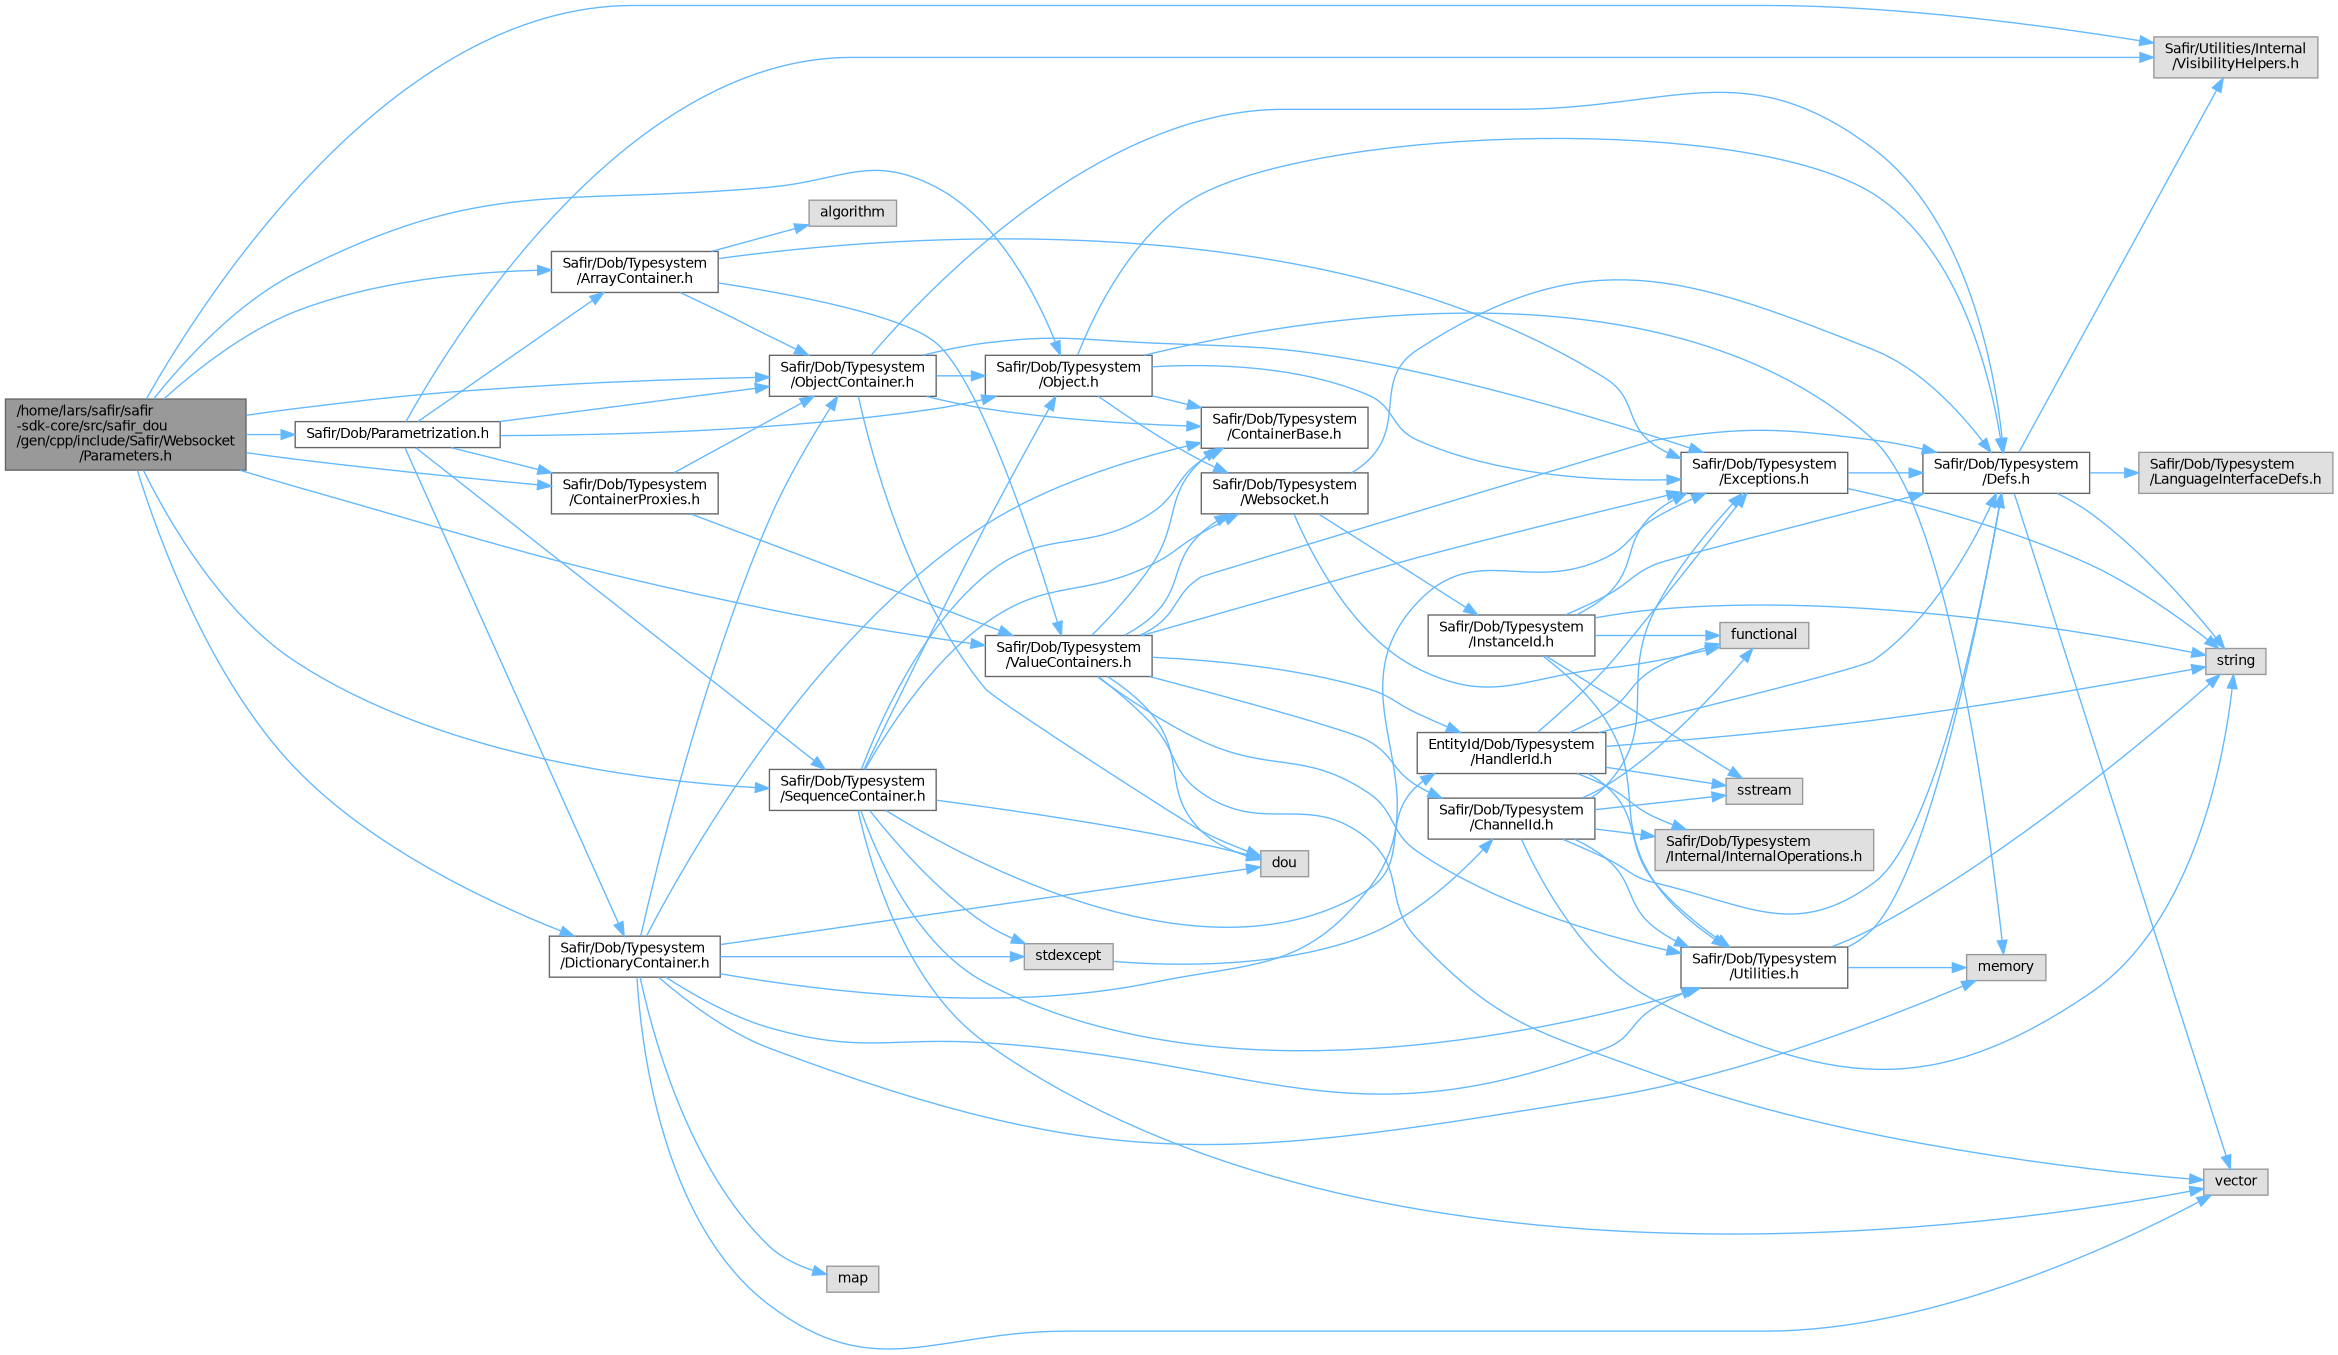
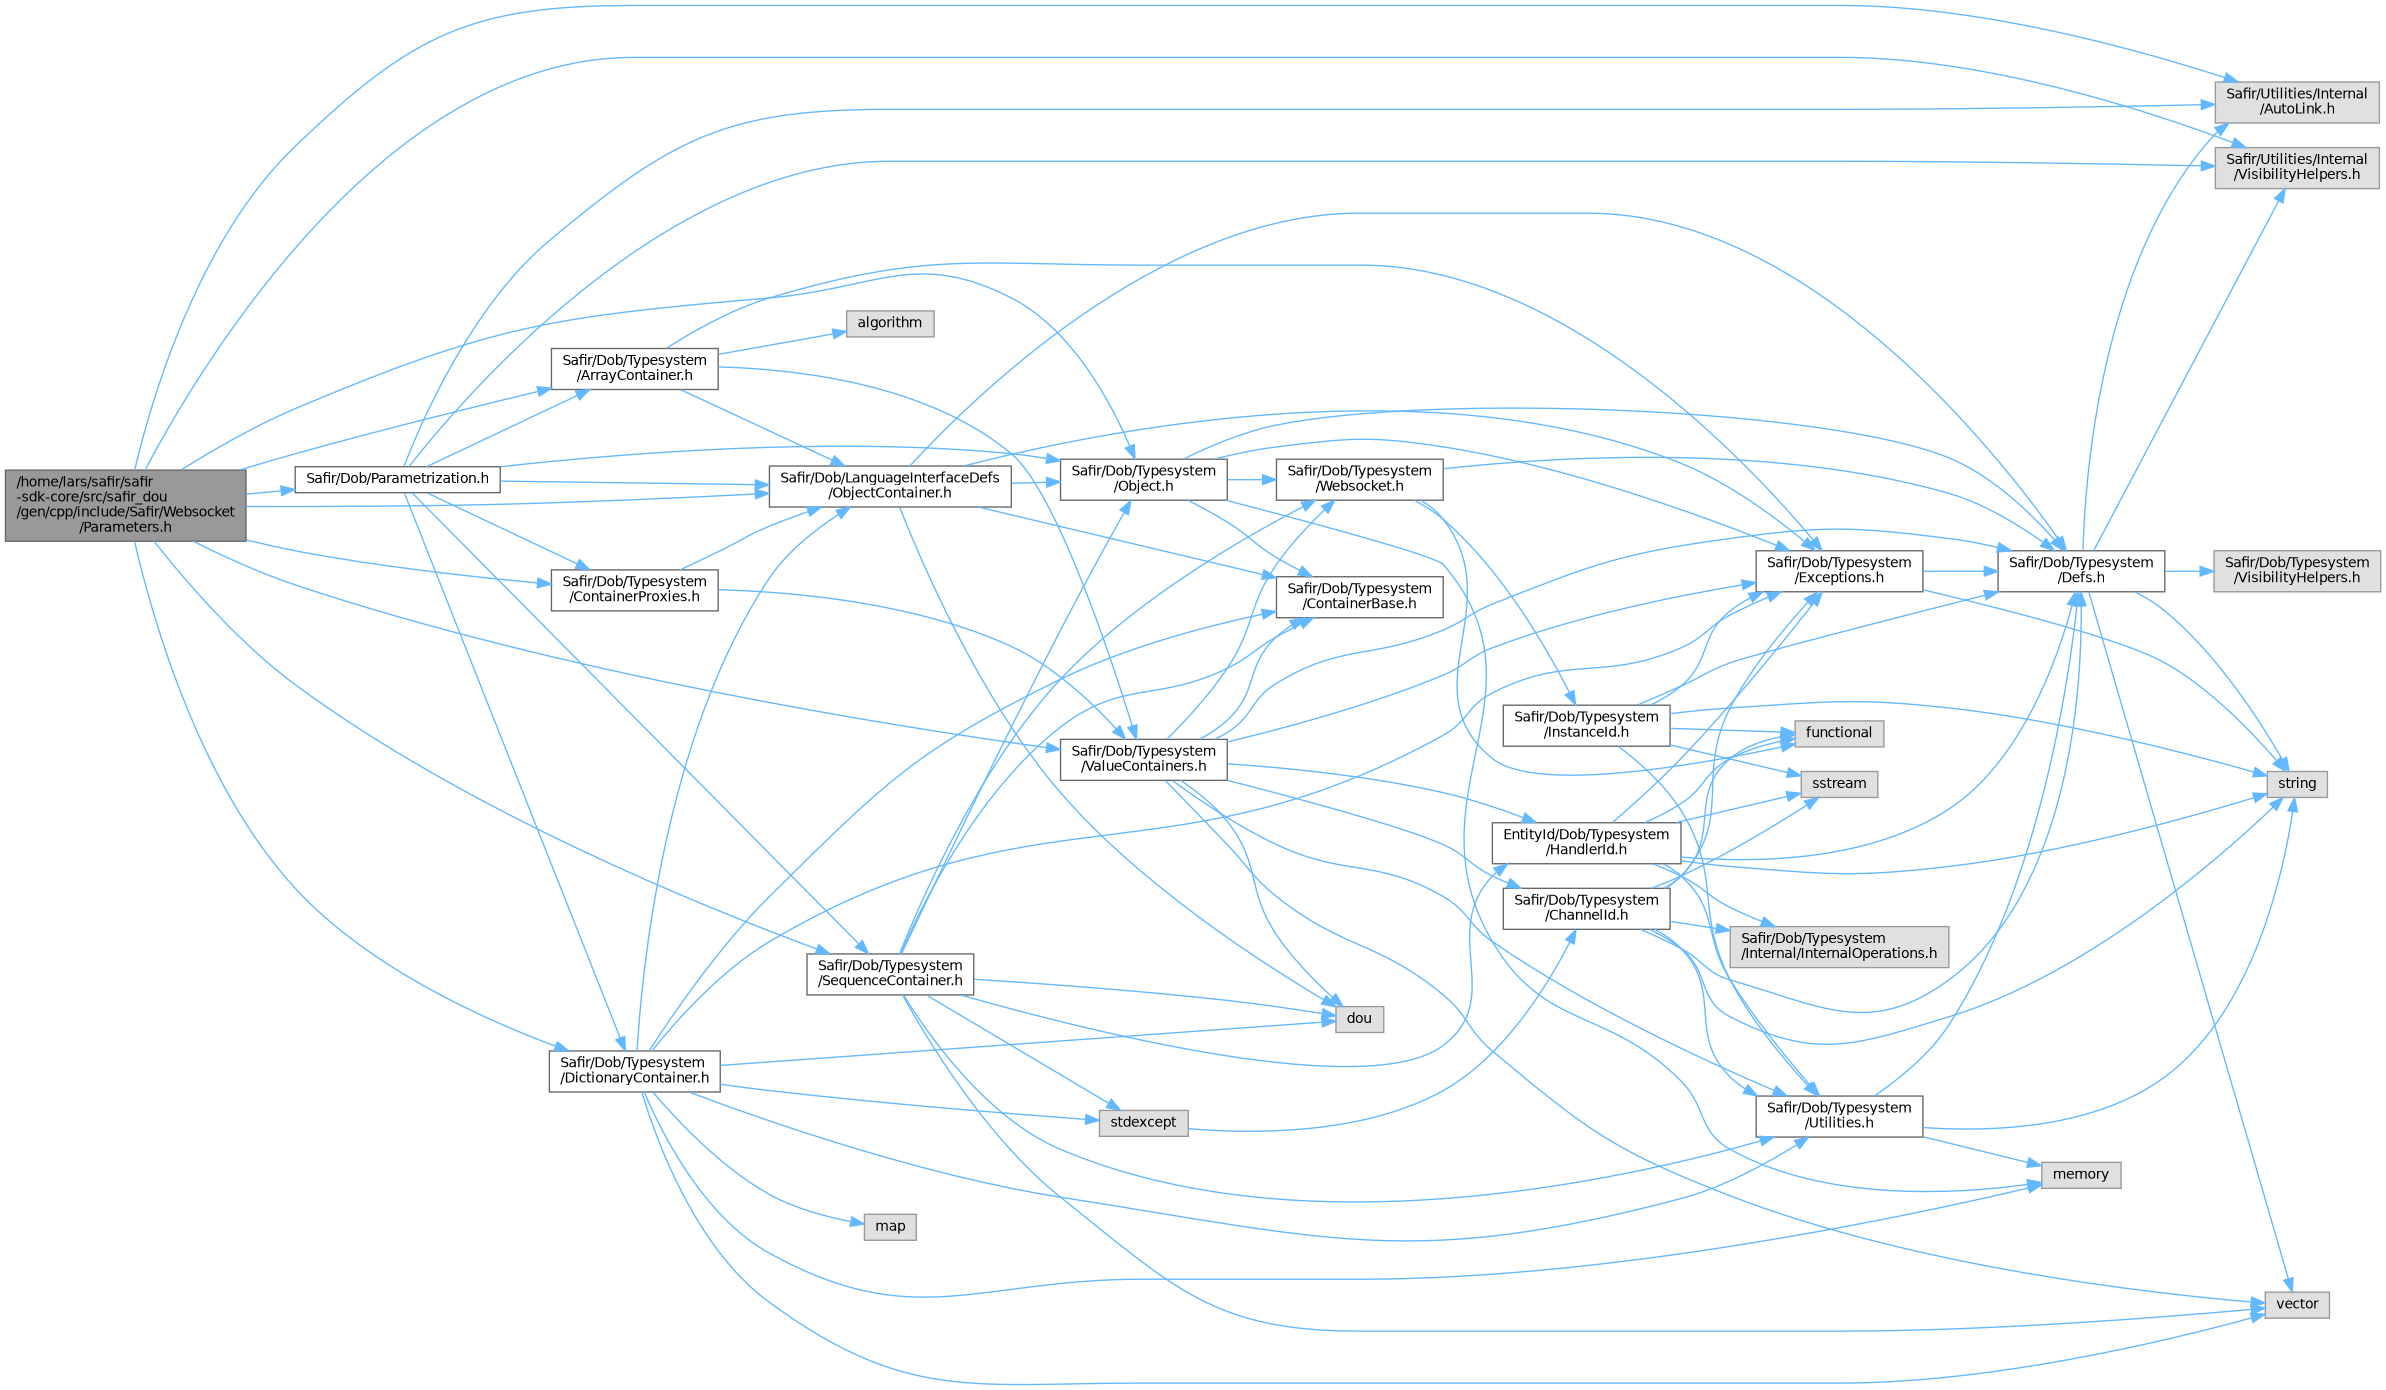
none -> (2297, 103)
(853, 376) -> (890, 487)
(2236, 473) -> (2297, 571)
